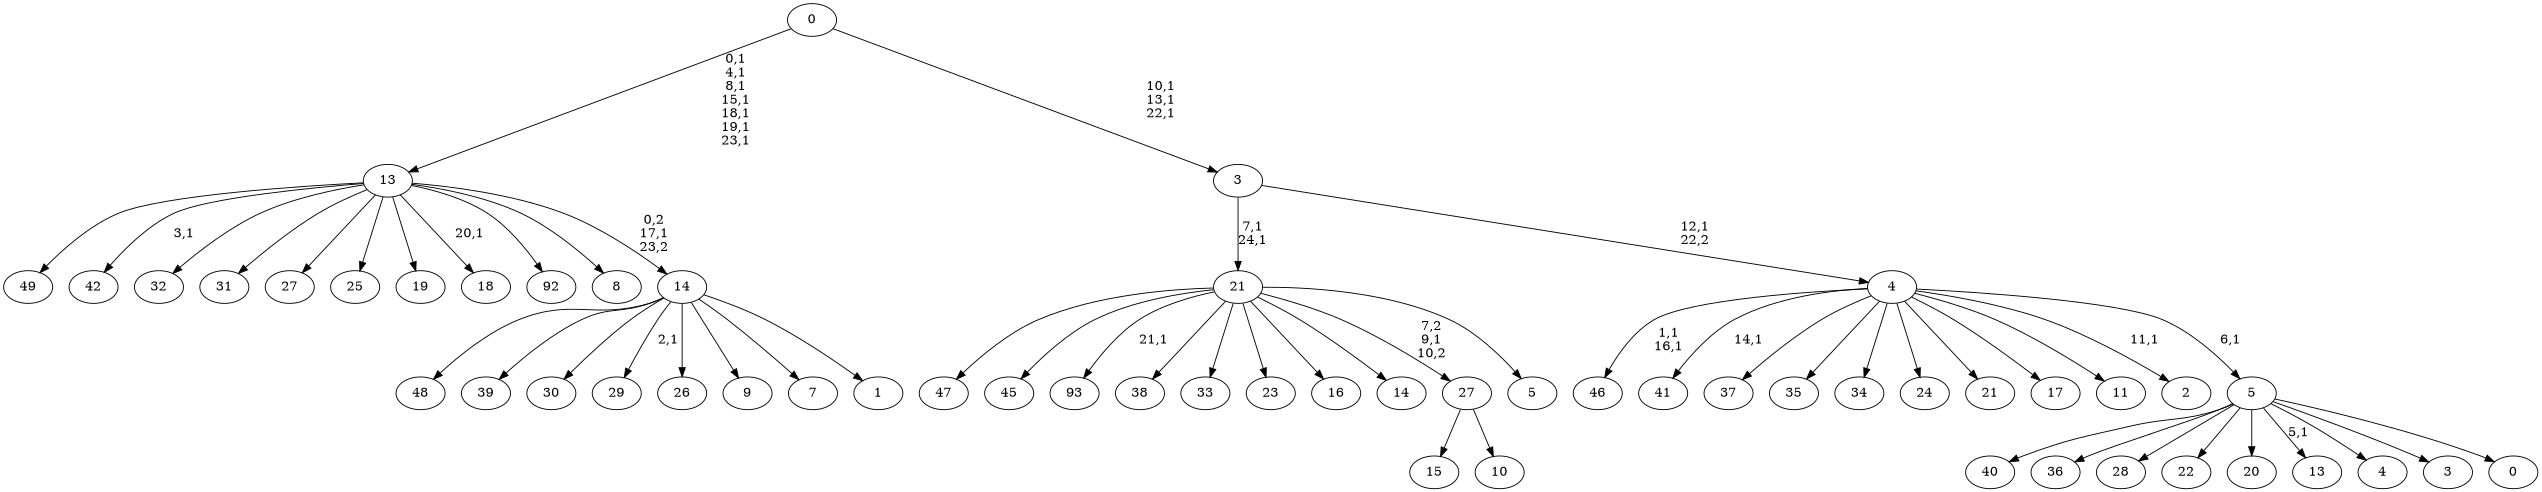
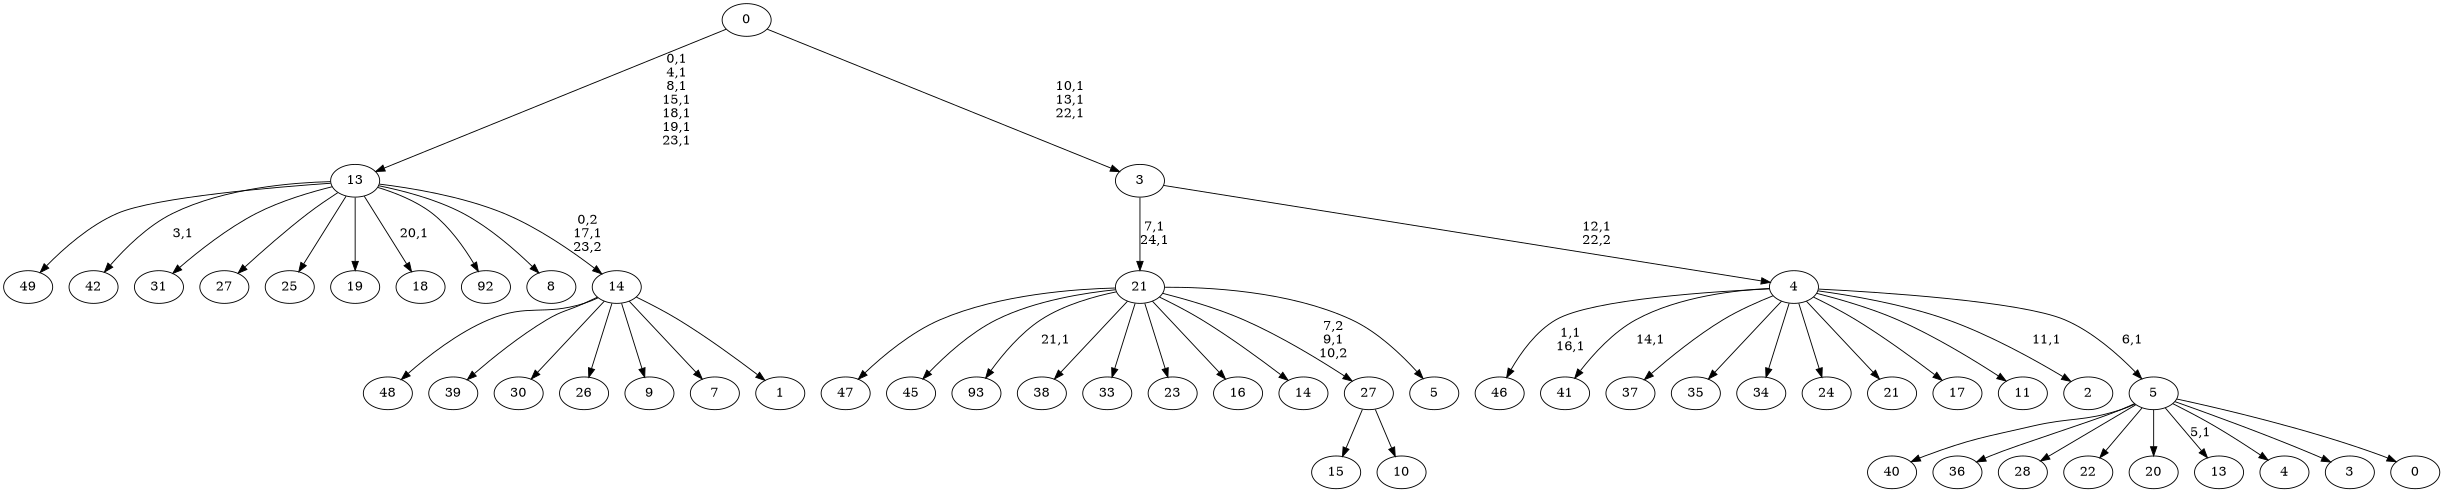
(159, 287) -> none
(617, 393) -> none
